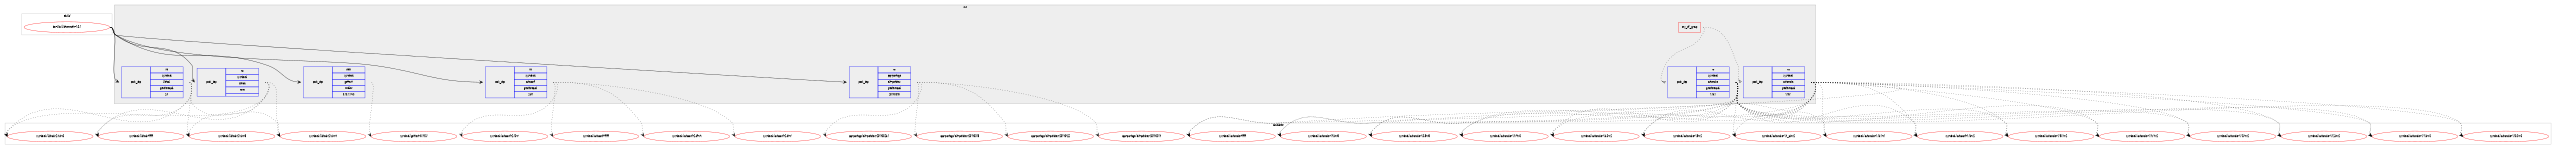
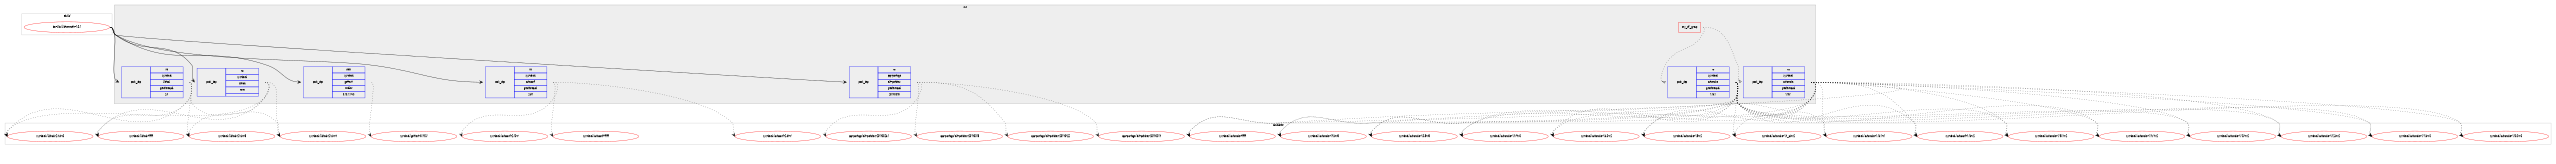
(687, 136) -> none
